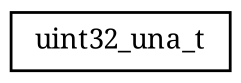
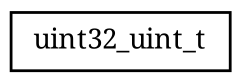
(121, 42) -> (121, 42)
